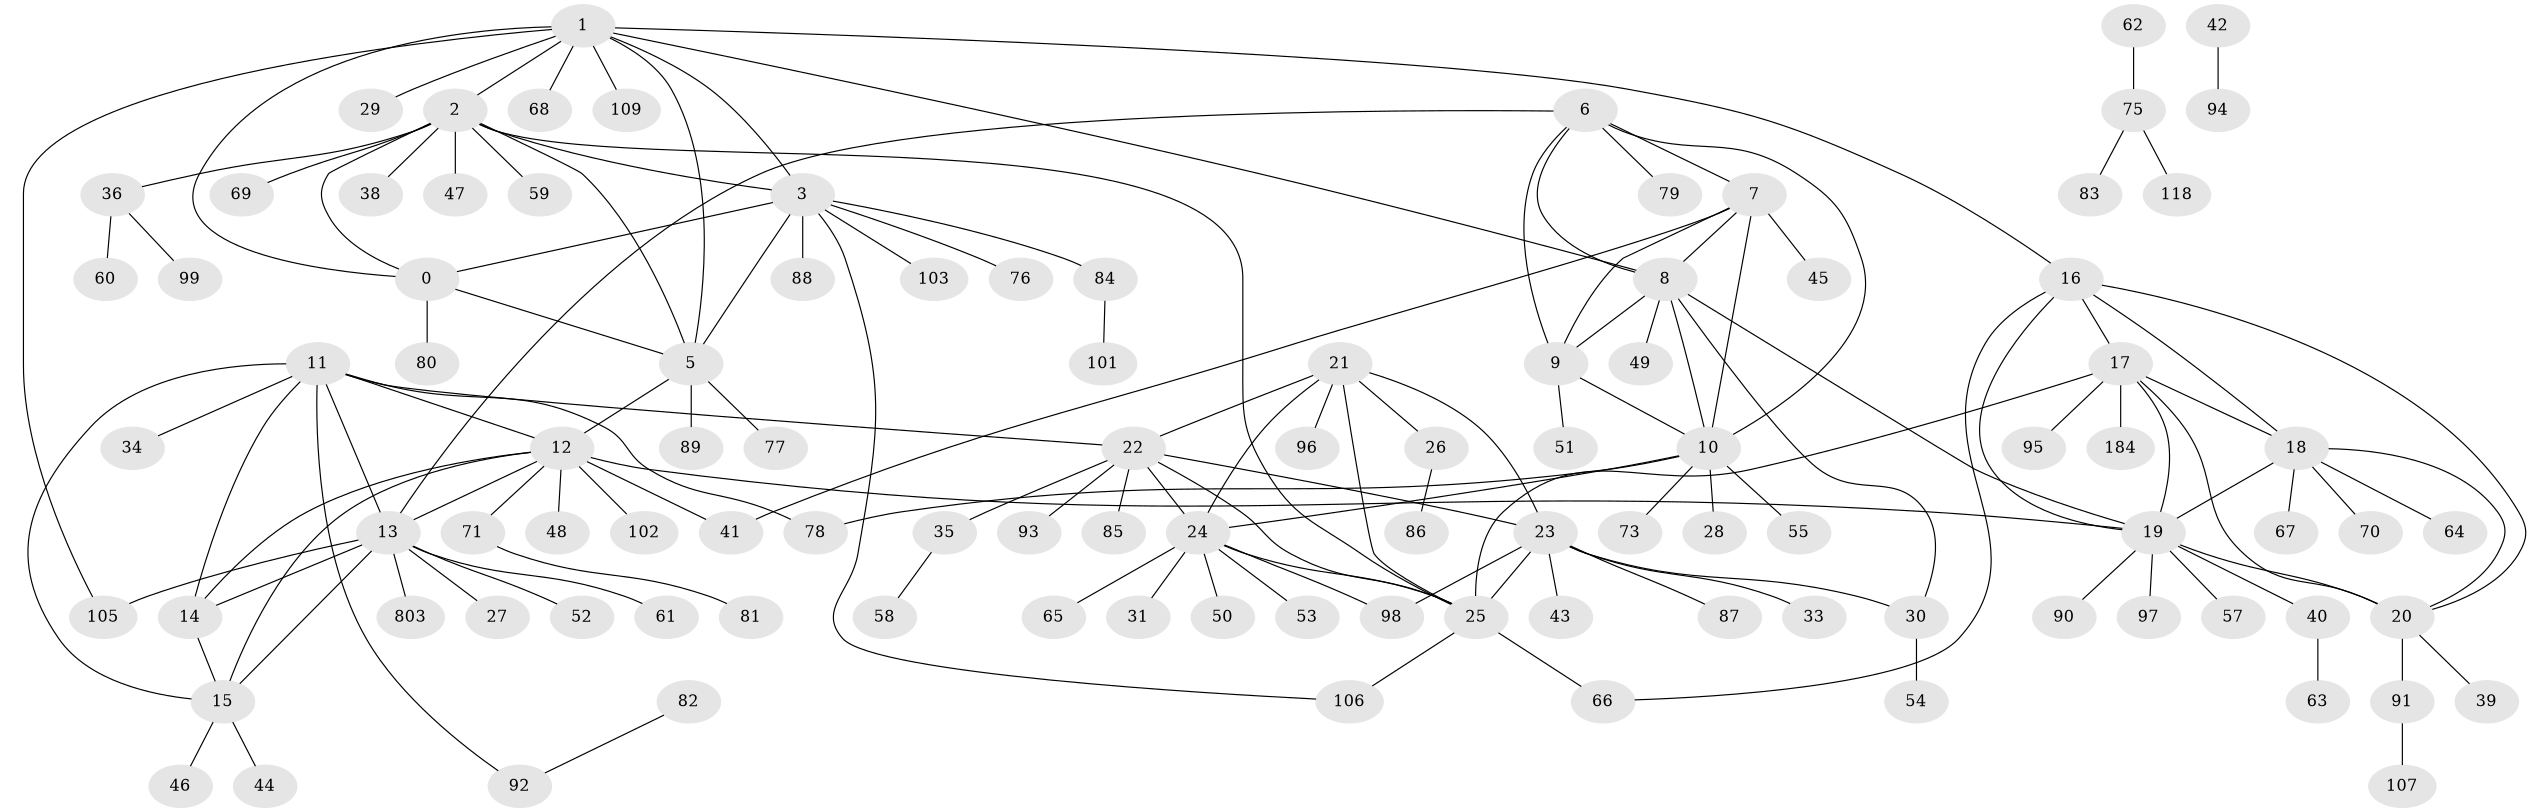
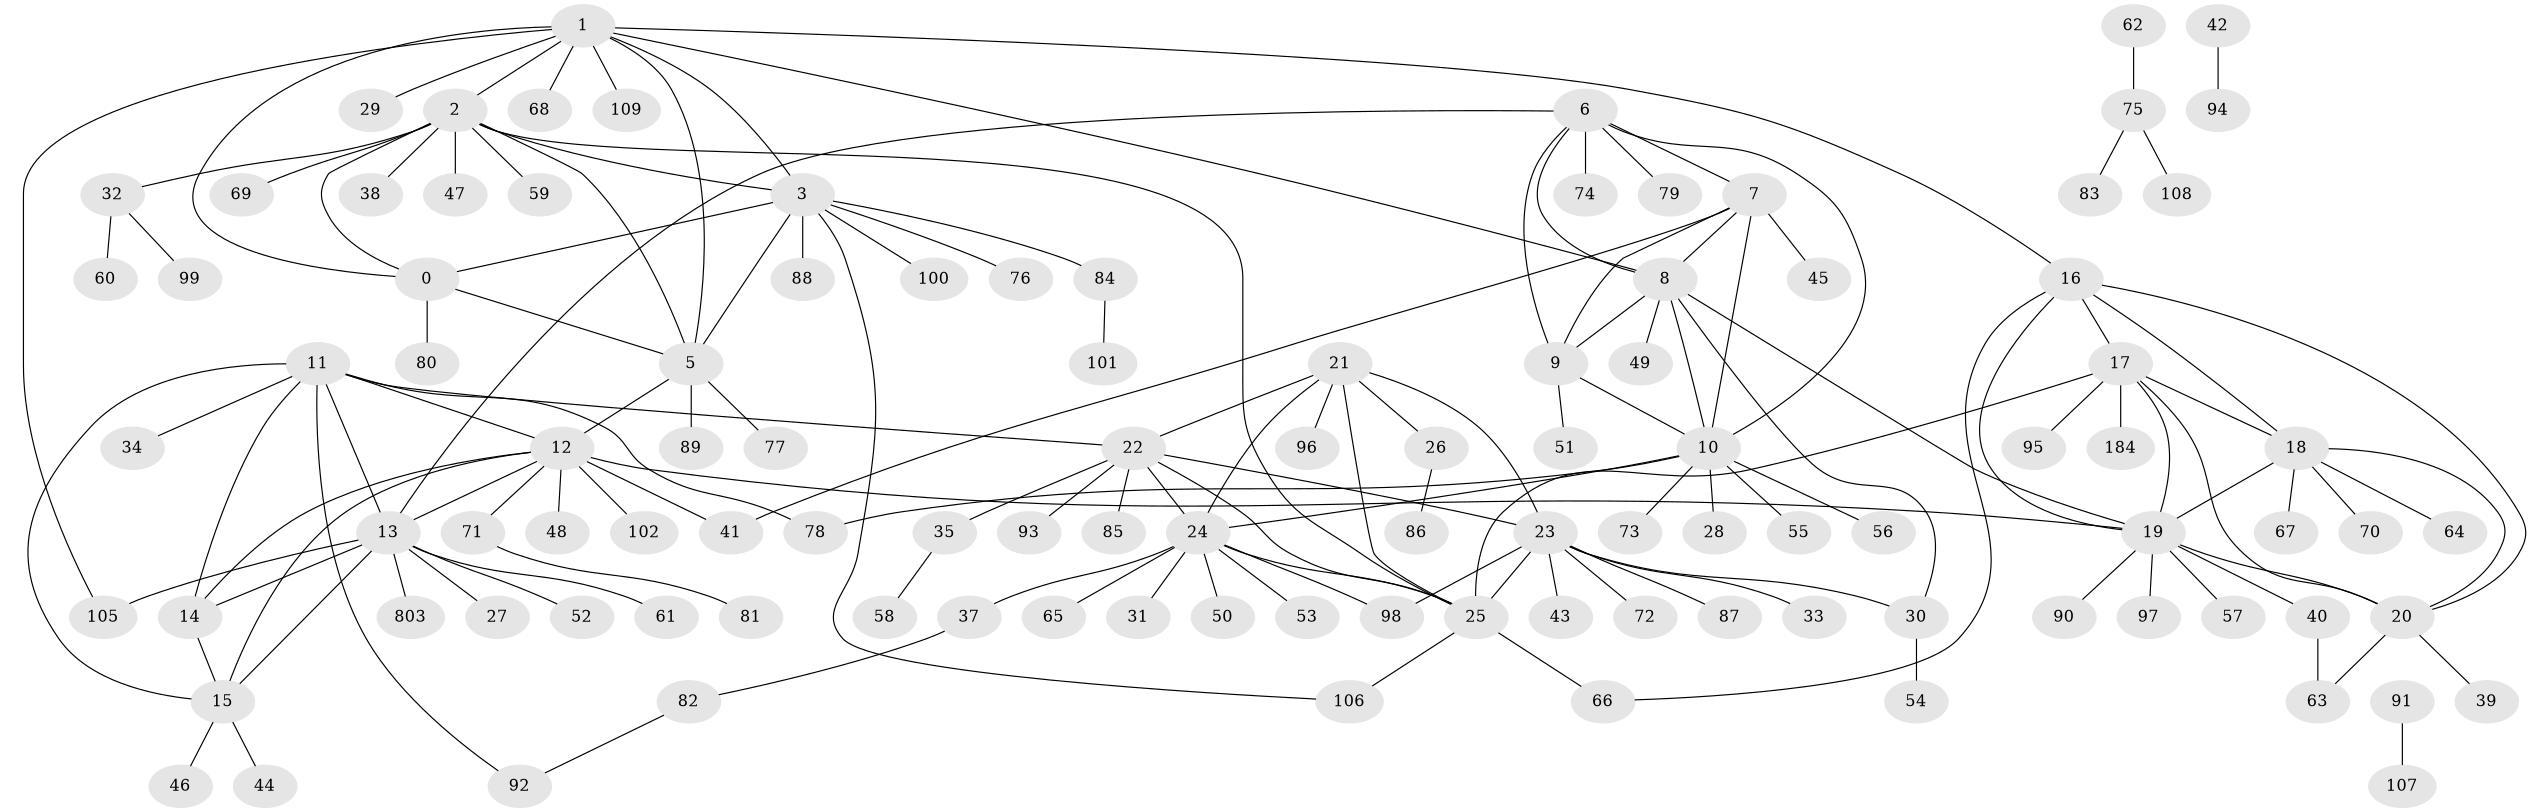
(113, 195) -> (113, 195)
none -> (1586, 195)
(2177, 195) -> (2177, 195)
(934, 279) -> (934, 279)
none -> (1884, 533)
none -> (969, 617)
none -> (1645, 617)
(2402, 660) -> (2360, 659)
